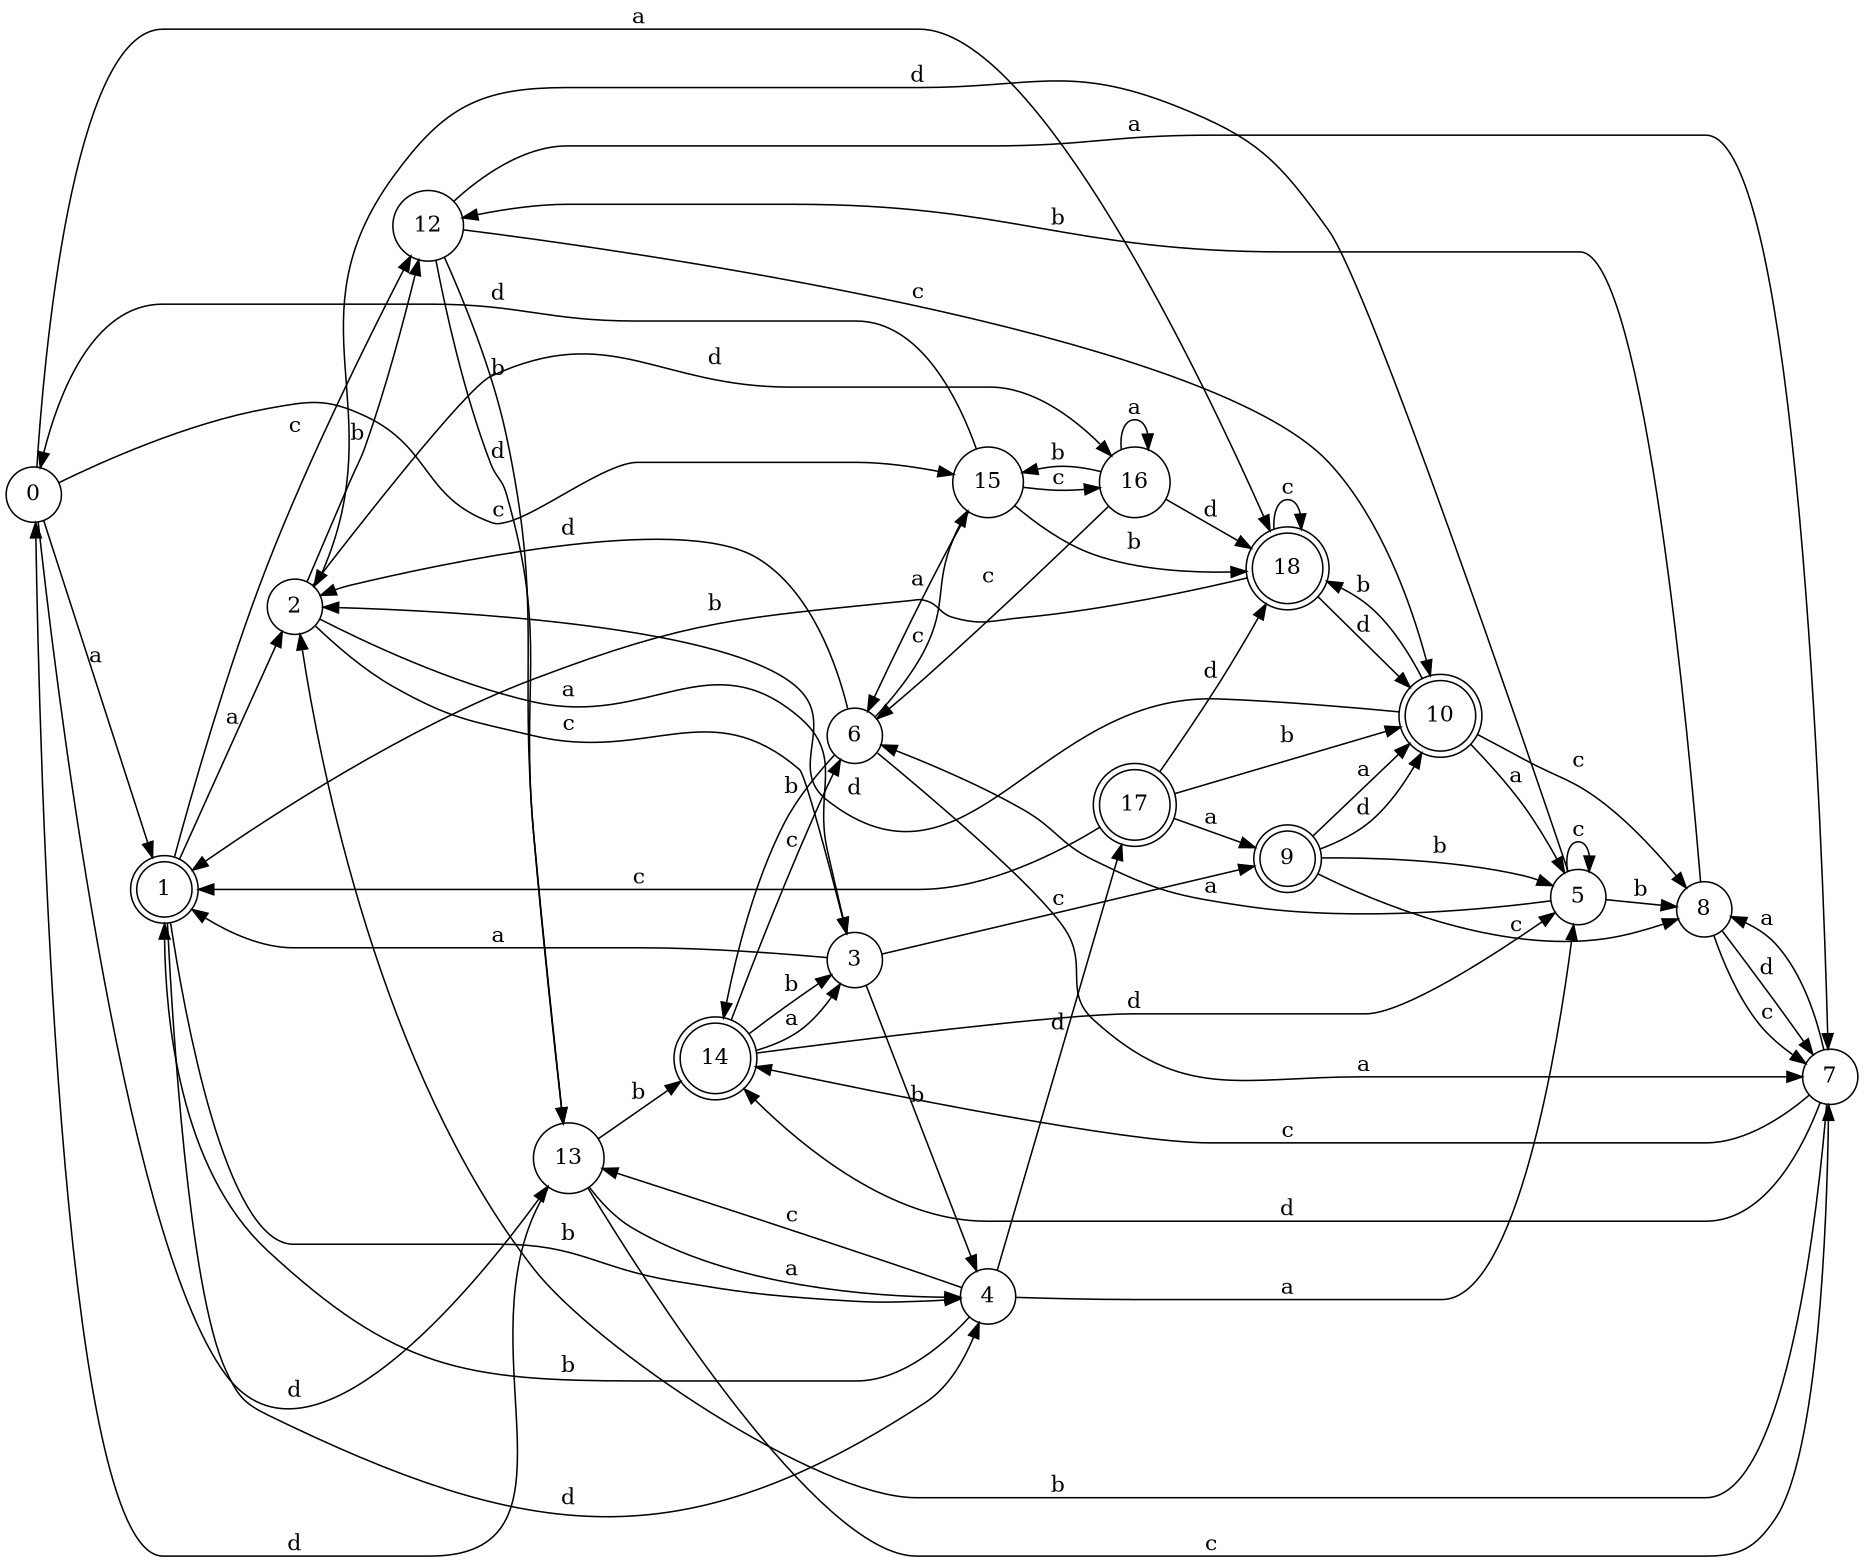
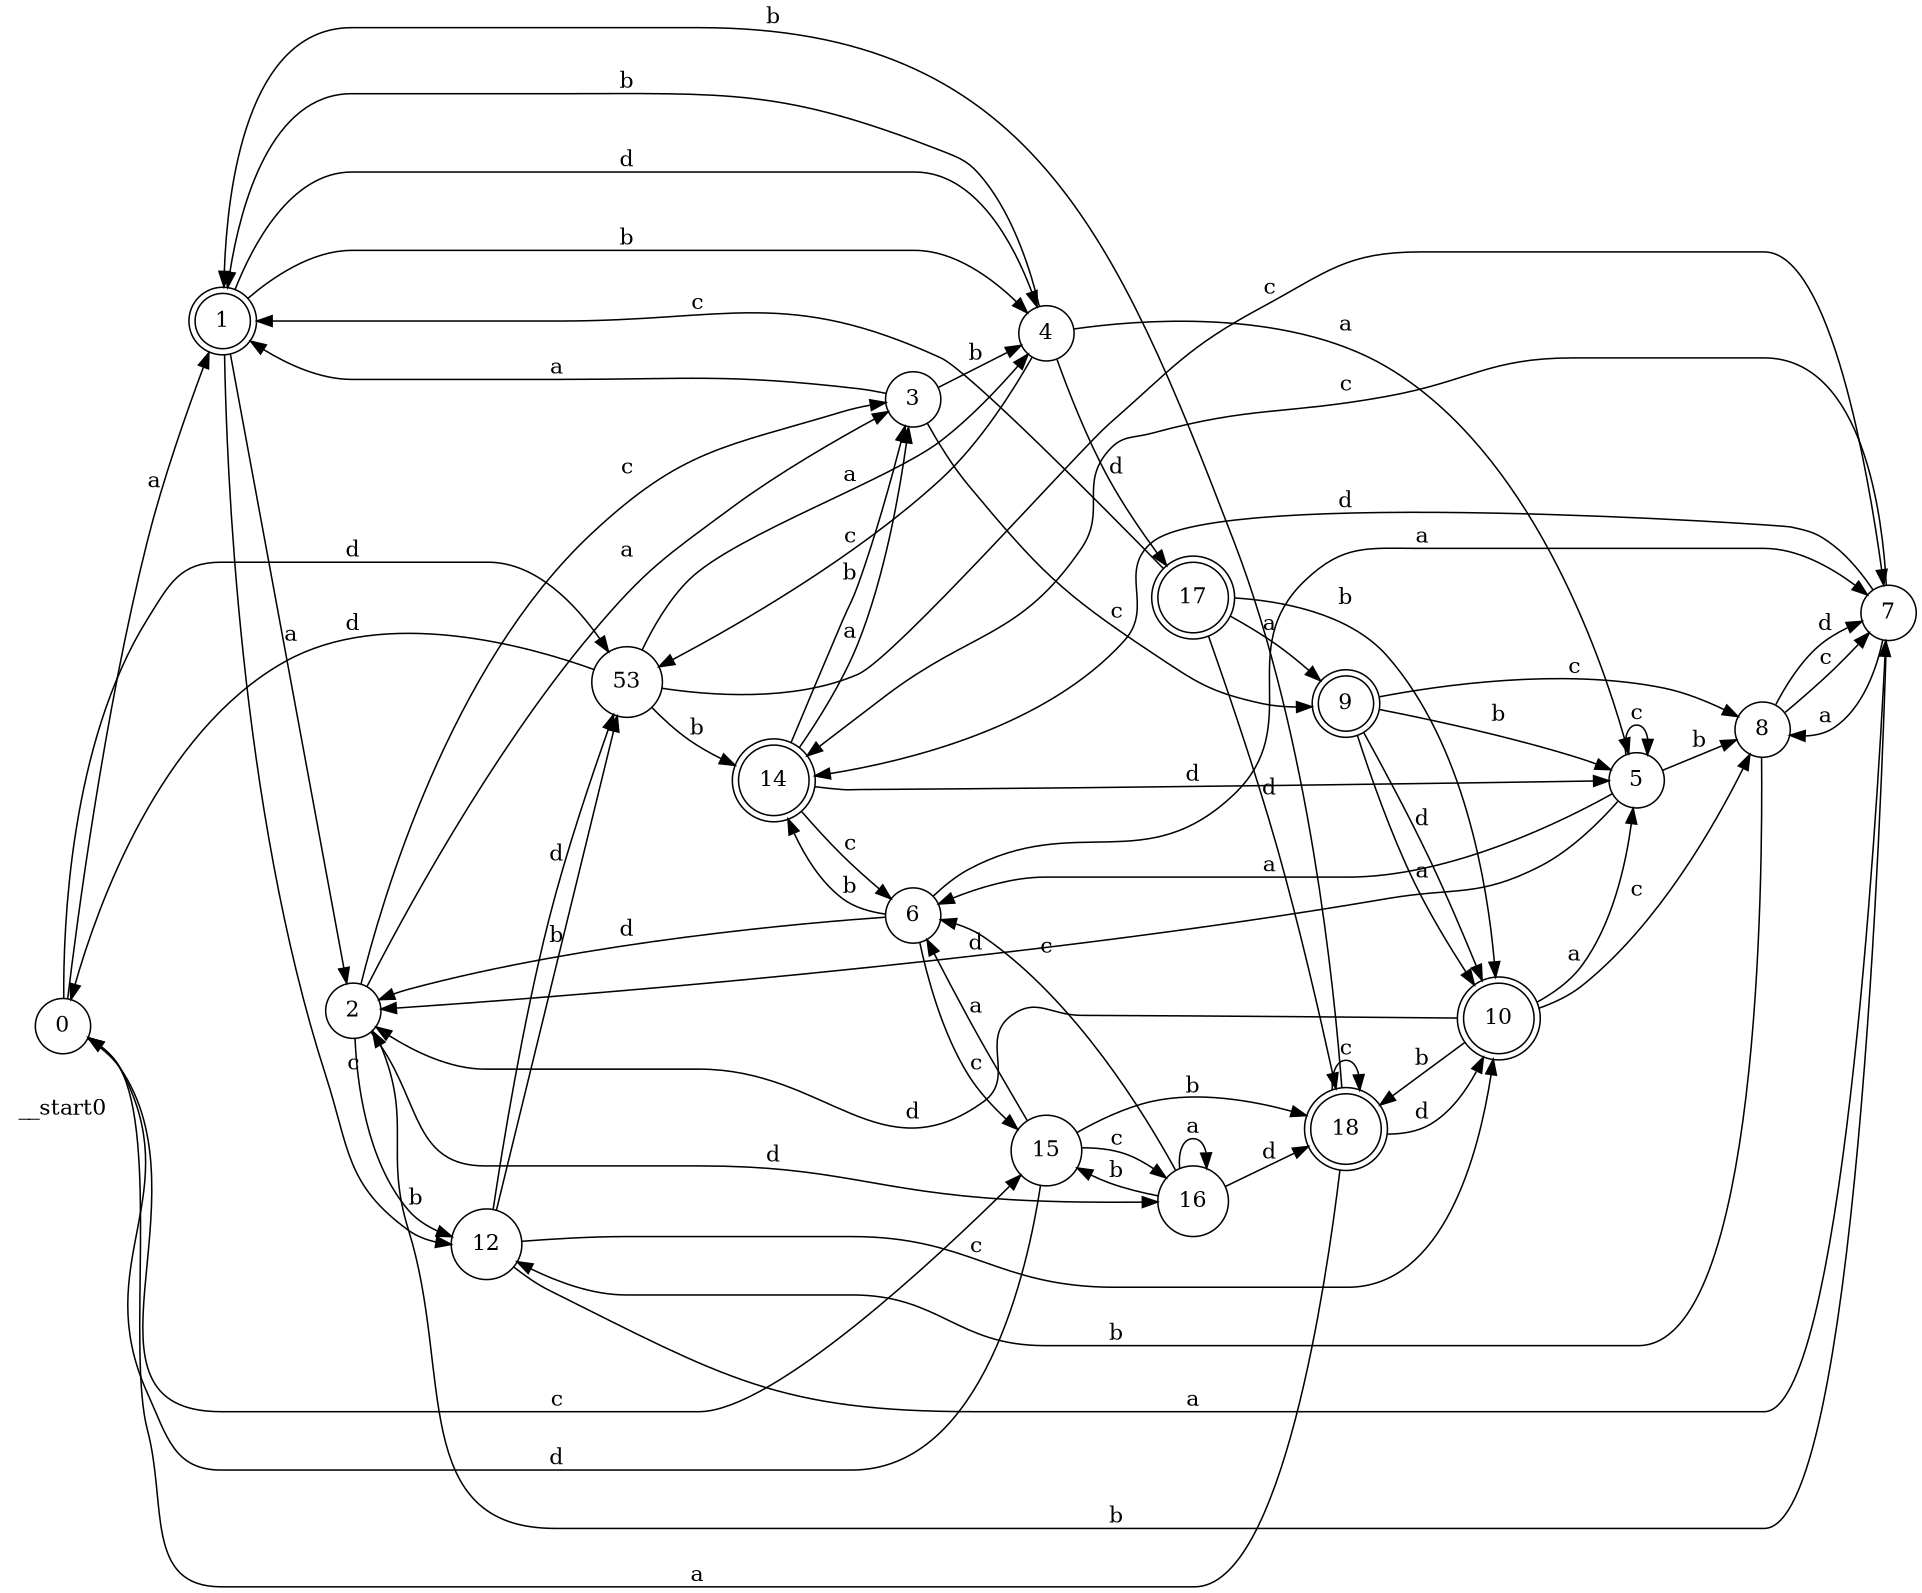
(611, 29) -> (644, 1587)
none -> (63, 1109)
(569, 1158) -> (627, 682)
